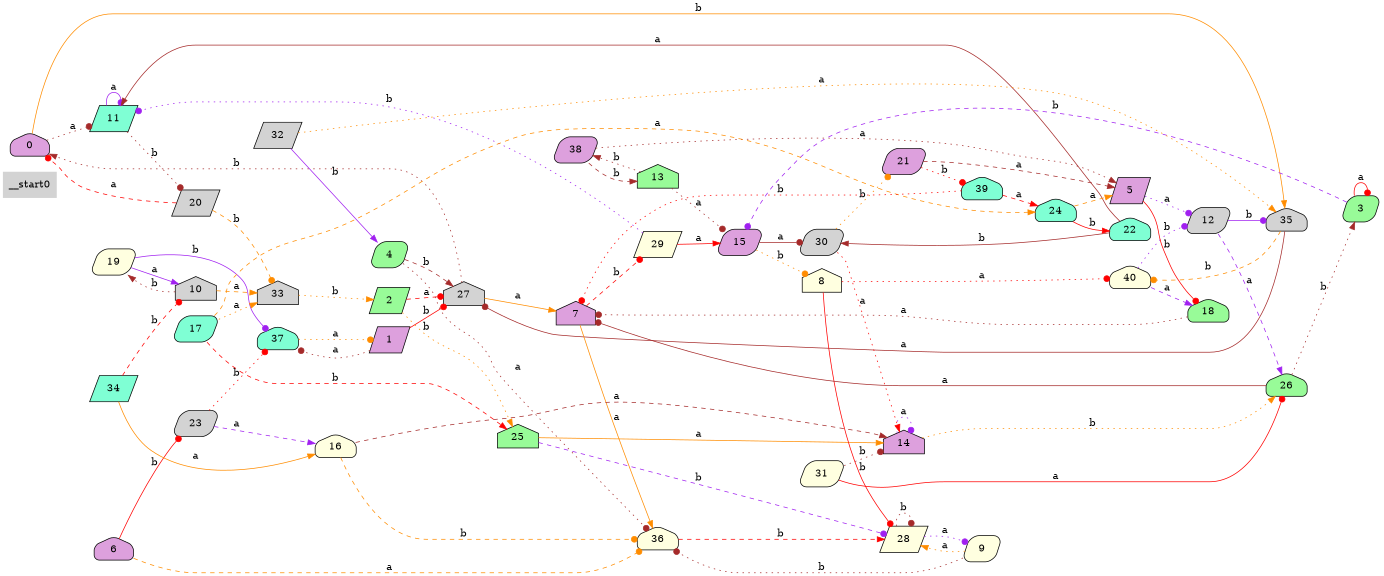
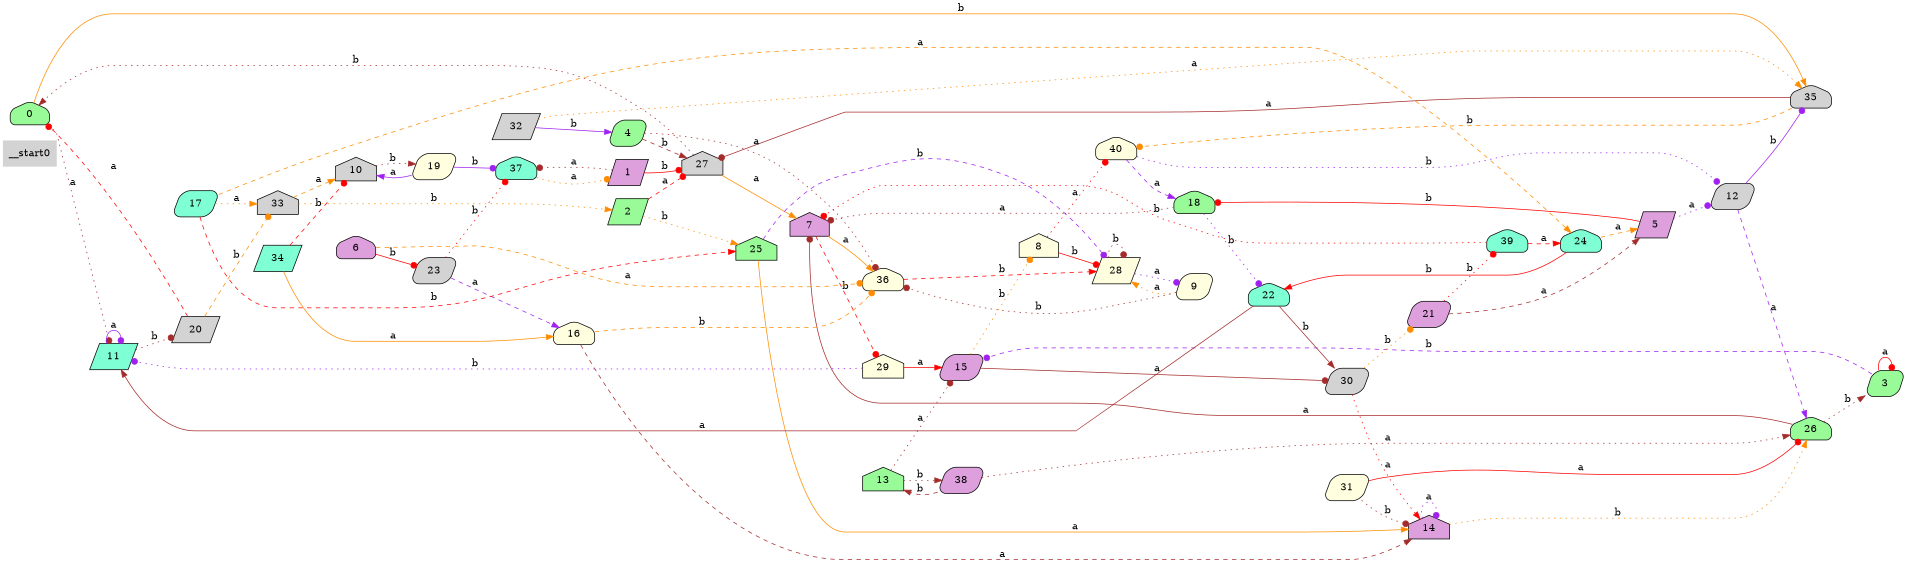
(855, 139) -> (1382, 443)
(30, 146) -> (30, 114)
(658, 245) -> (883, 368)
none -> (1230, 247)
(233, 292) -> (311, 190)
